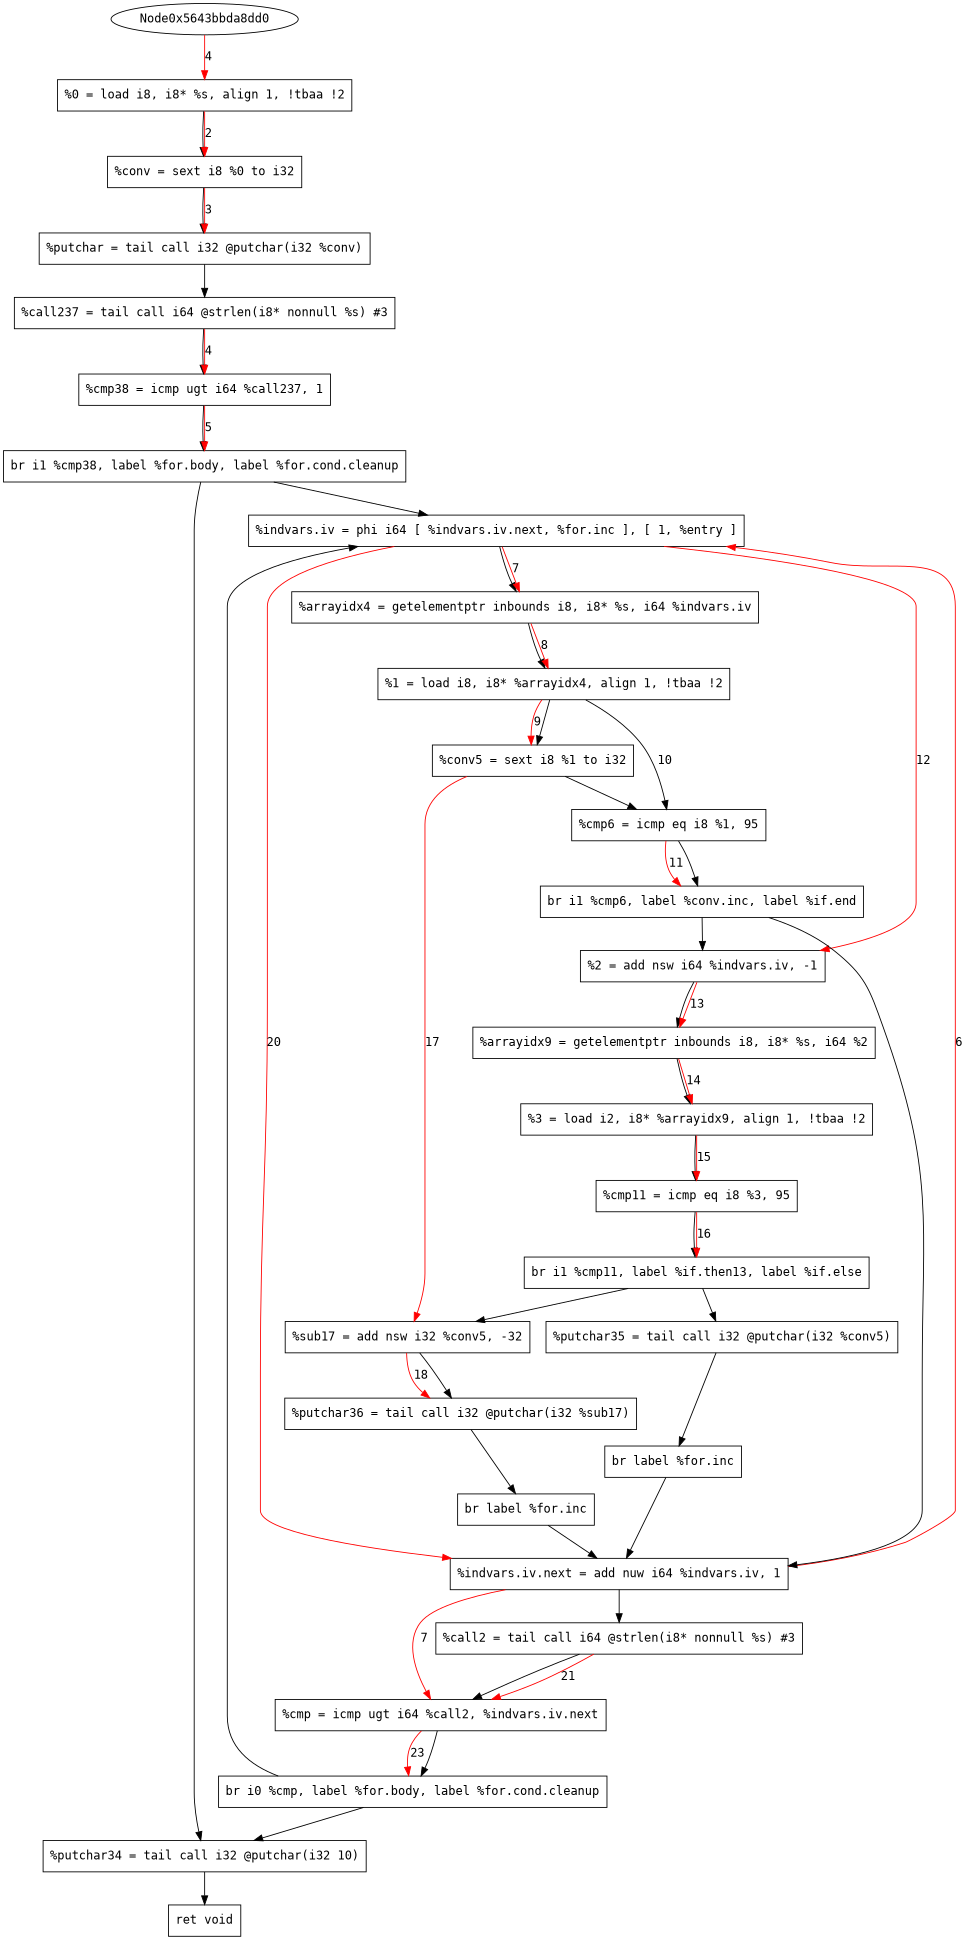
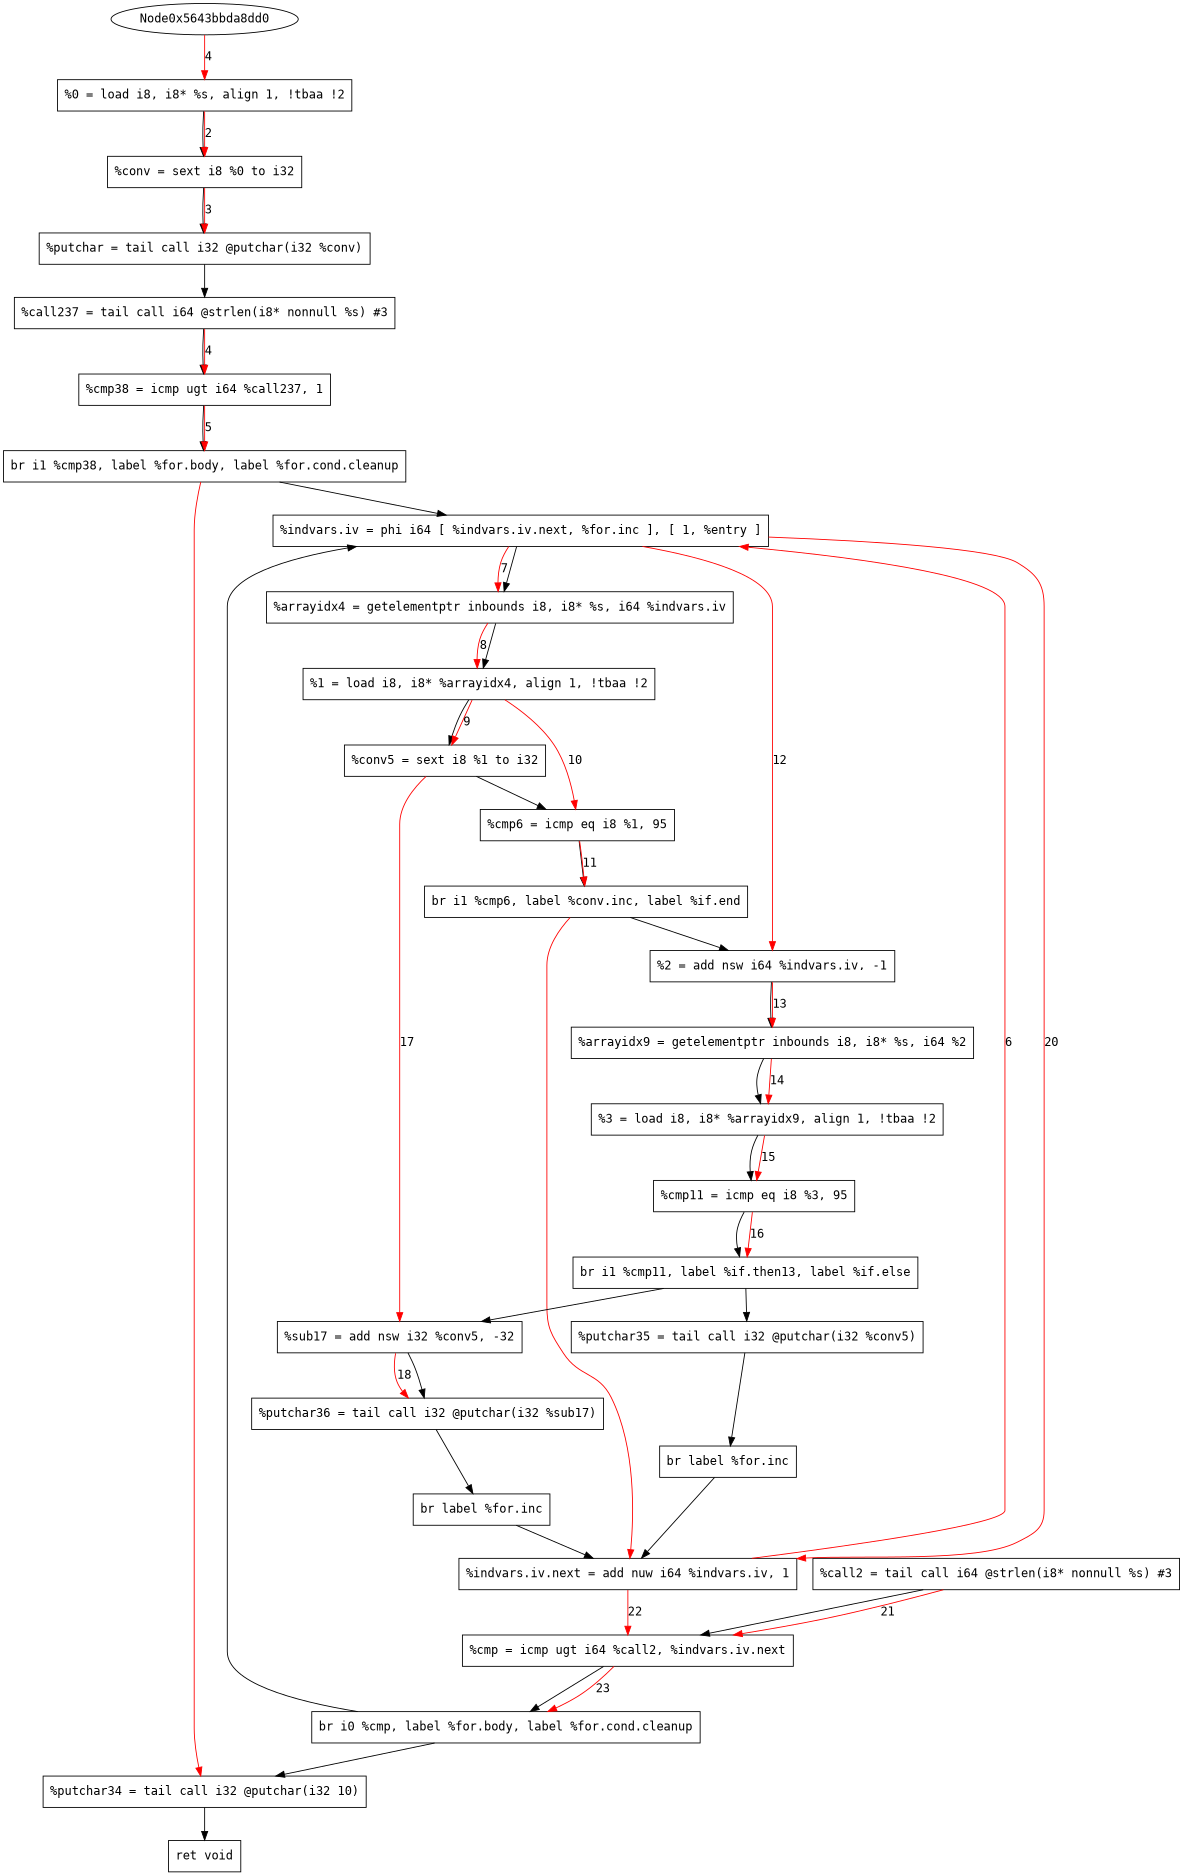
(638, 740) -> (552, 742)
(697, 1119) -> (767, 1119)
(194, 1157) -> (194, 1125)
(924, 1255) -> (547, 1245)
(619, 1602) -> none
(425, 1638) -> (635, 1612)
